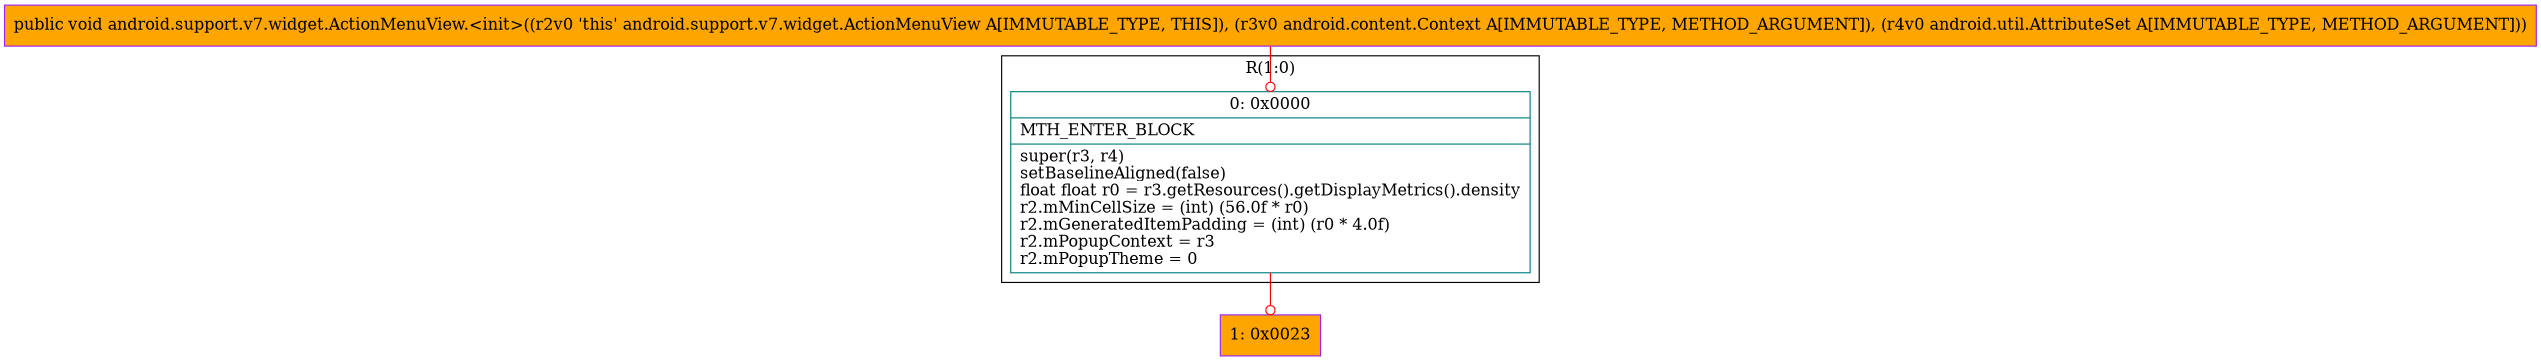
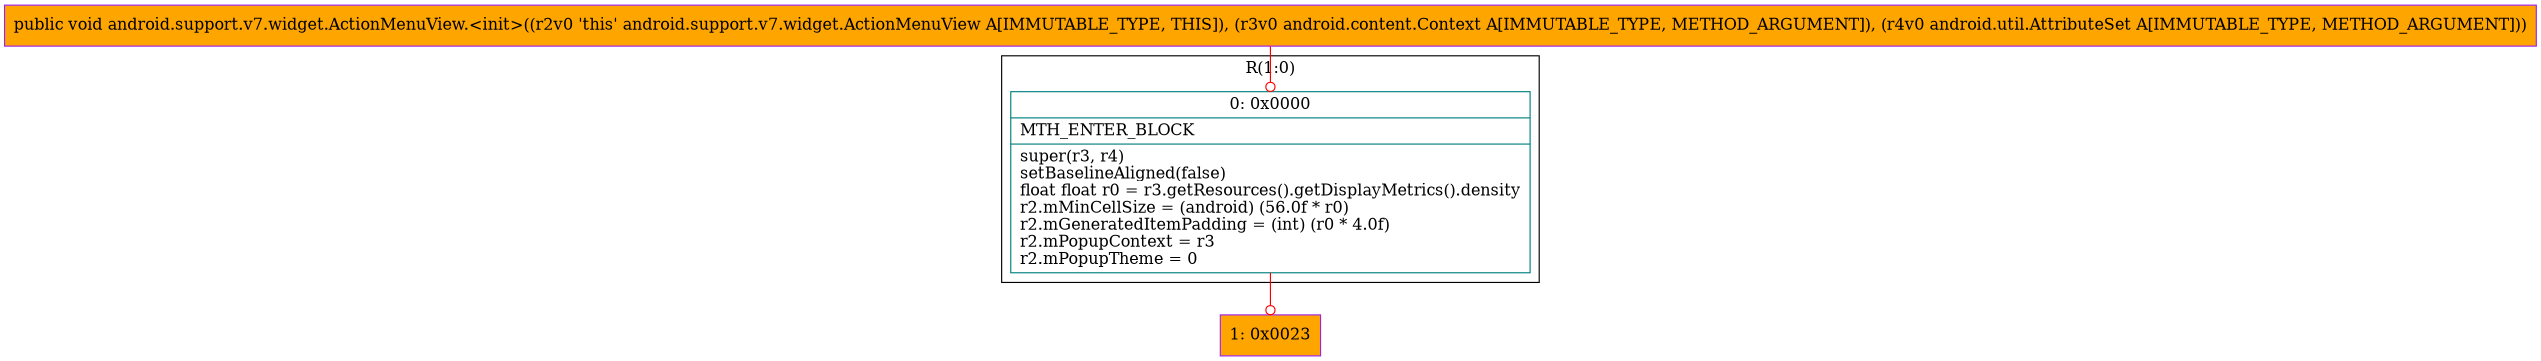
(1165, 208) -> (1184, 208)
